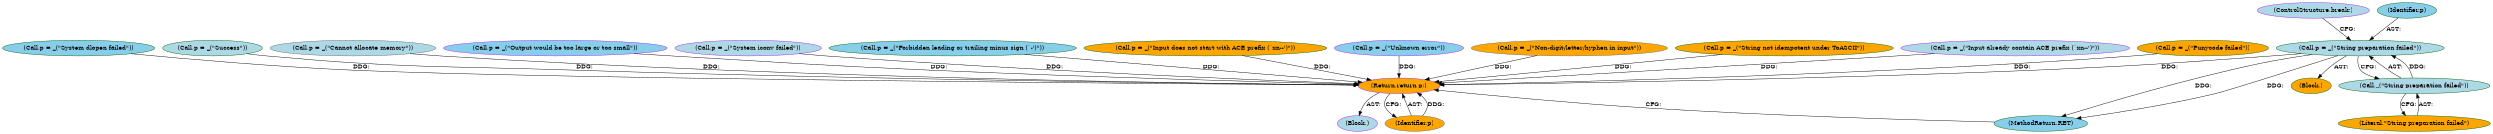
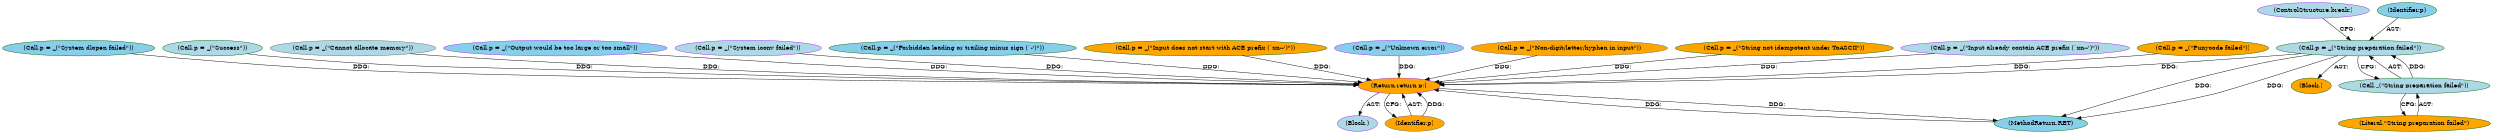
none -> (1715, 104)
(1654, 105) -> (1654, 105)
